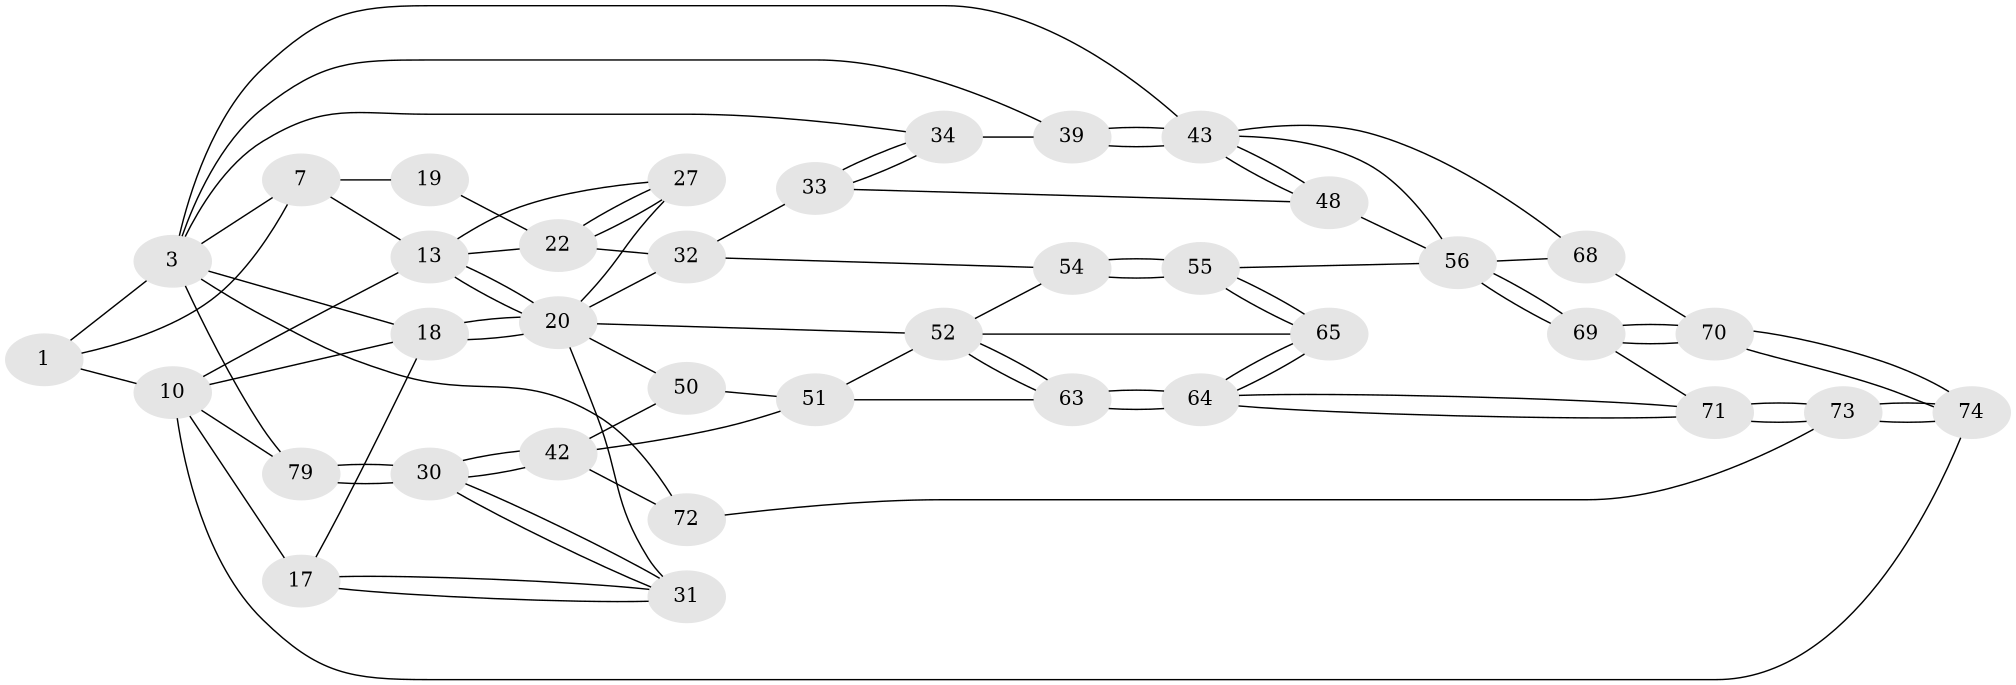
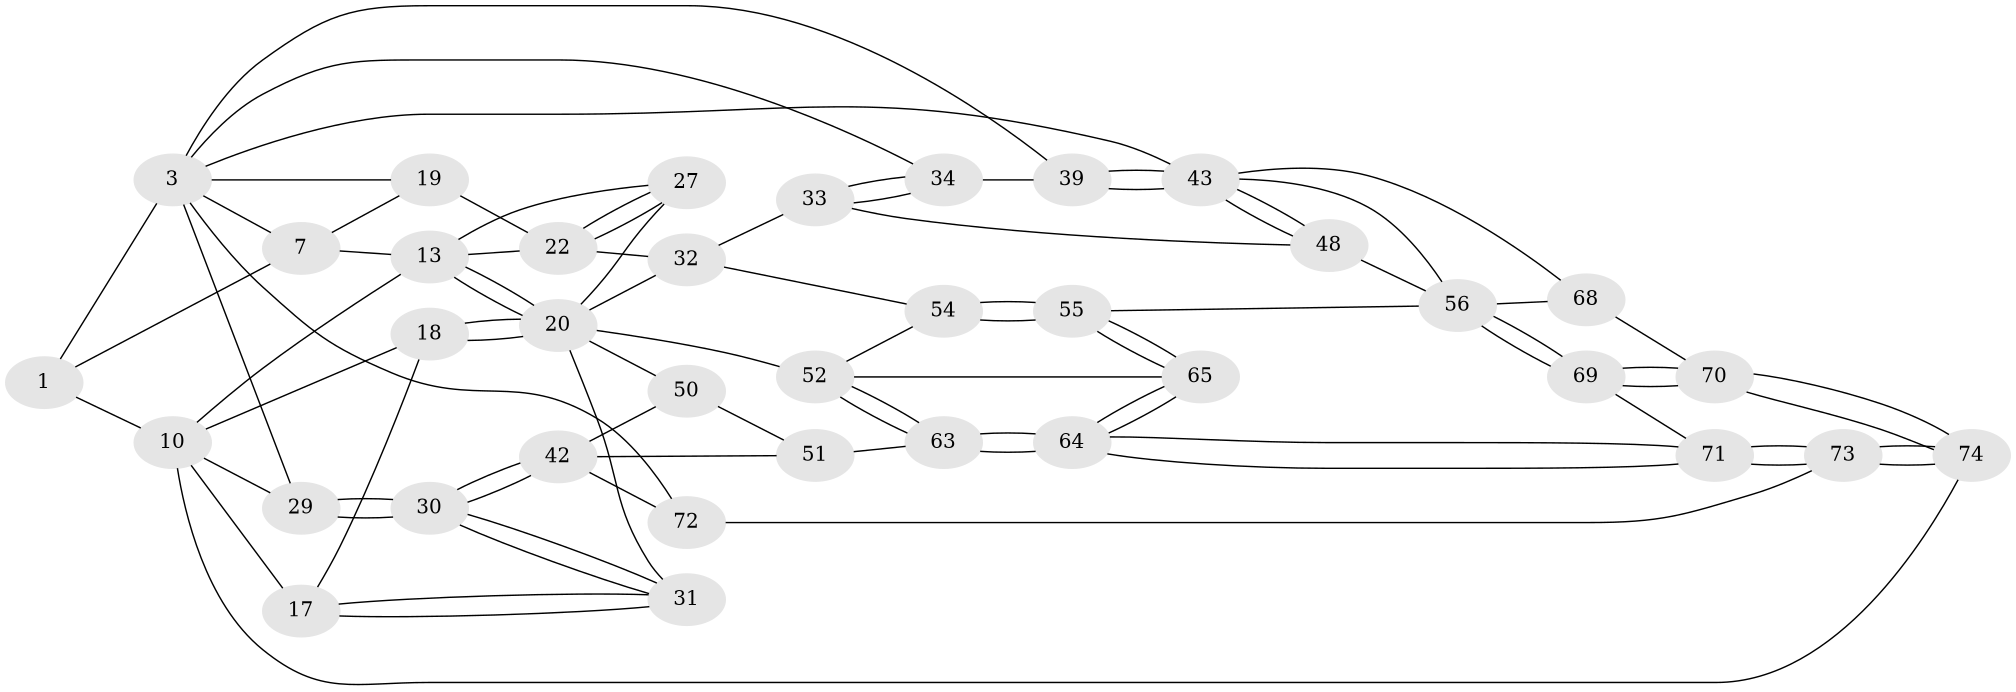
(301, 298) -> (301, 180)
(880, 367) -> none
(301, 474) -> (301, 508)
